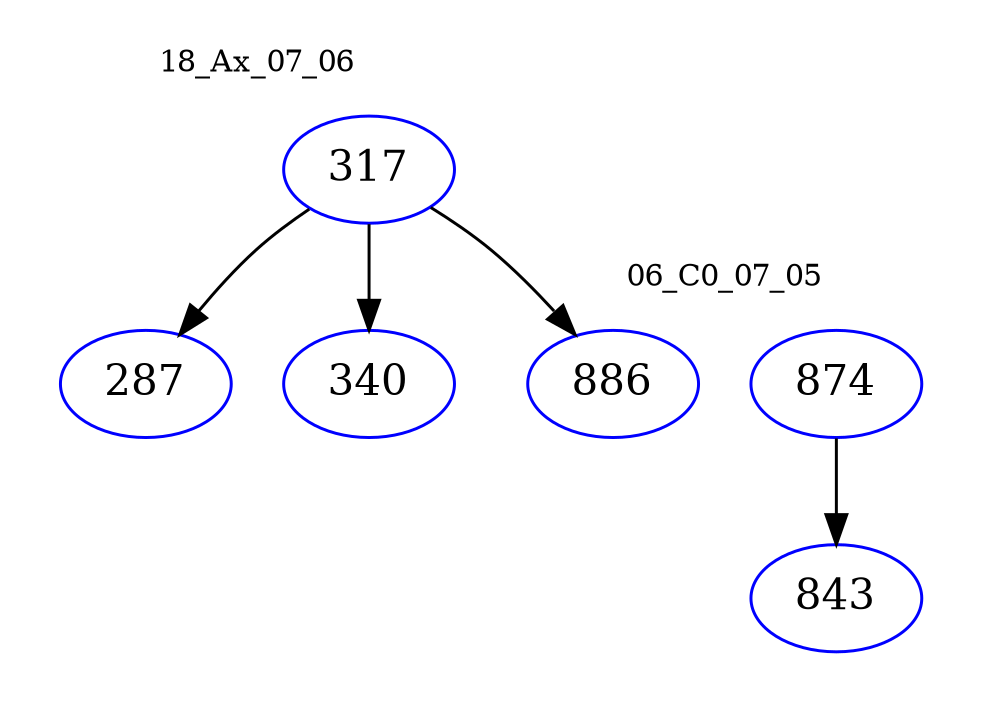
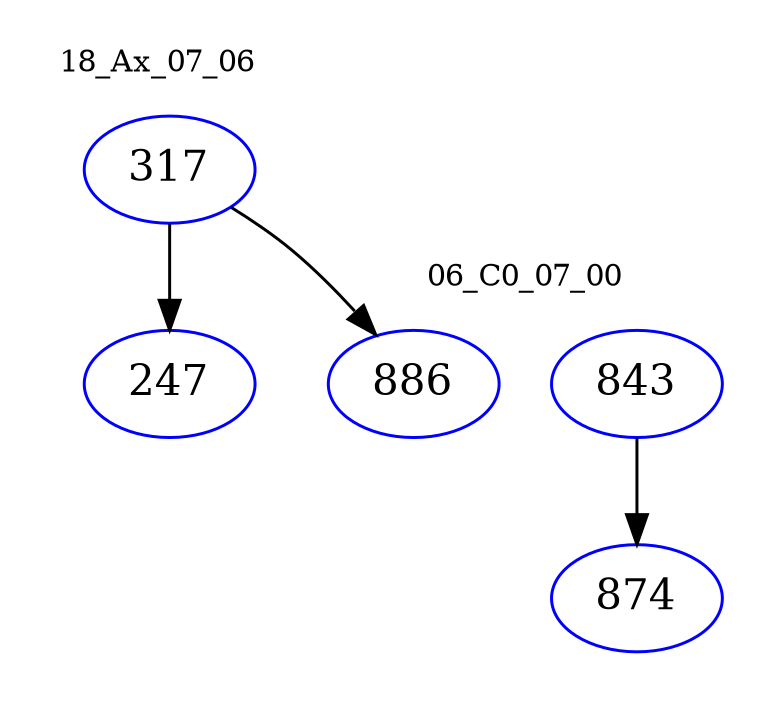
(725, 278) -> (525, 278)
(146, 384) -> (170, 384)
(369, 384) -> none
(836, 477) -> (637, 477)
